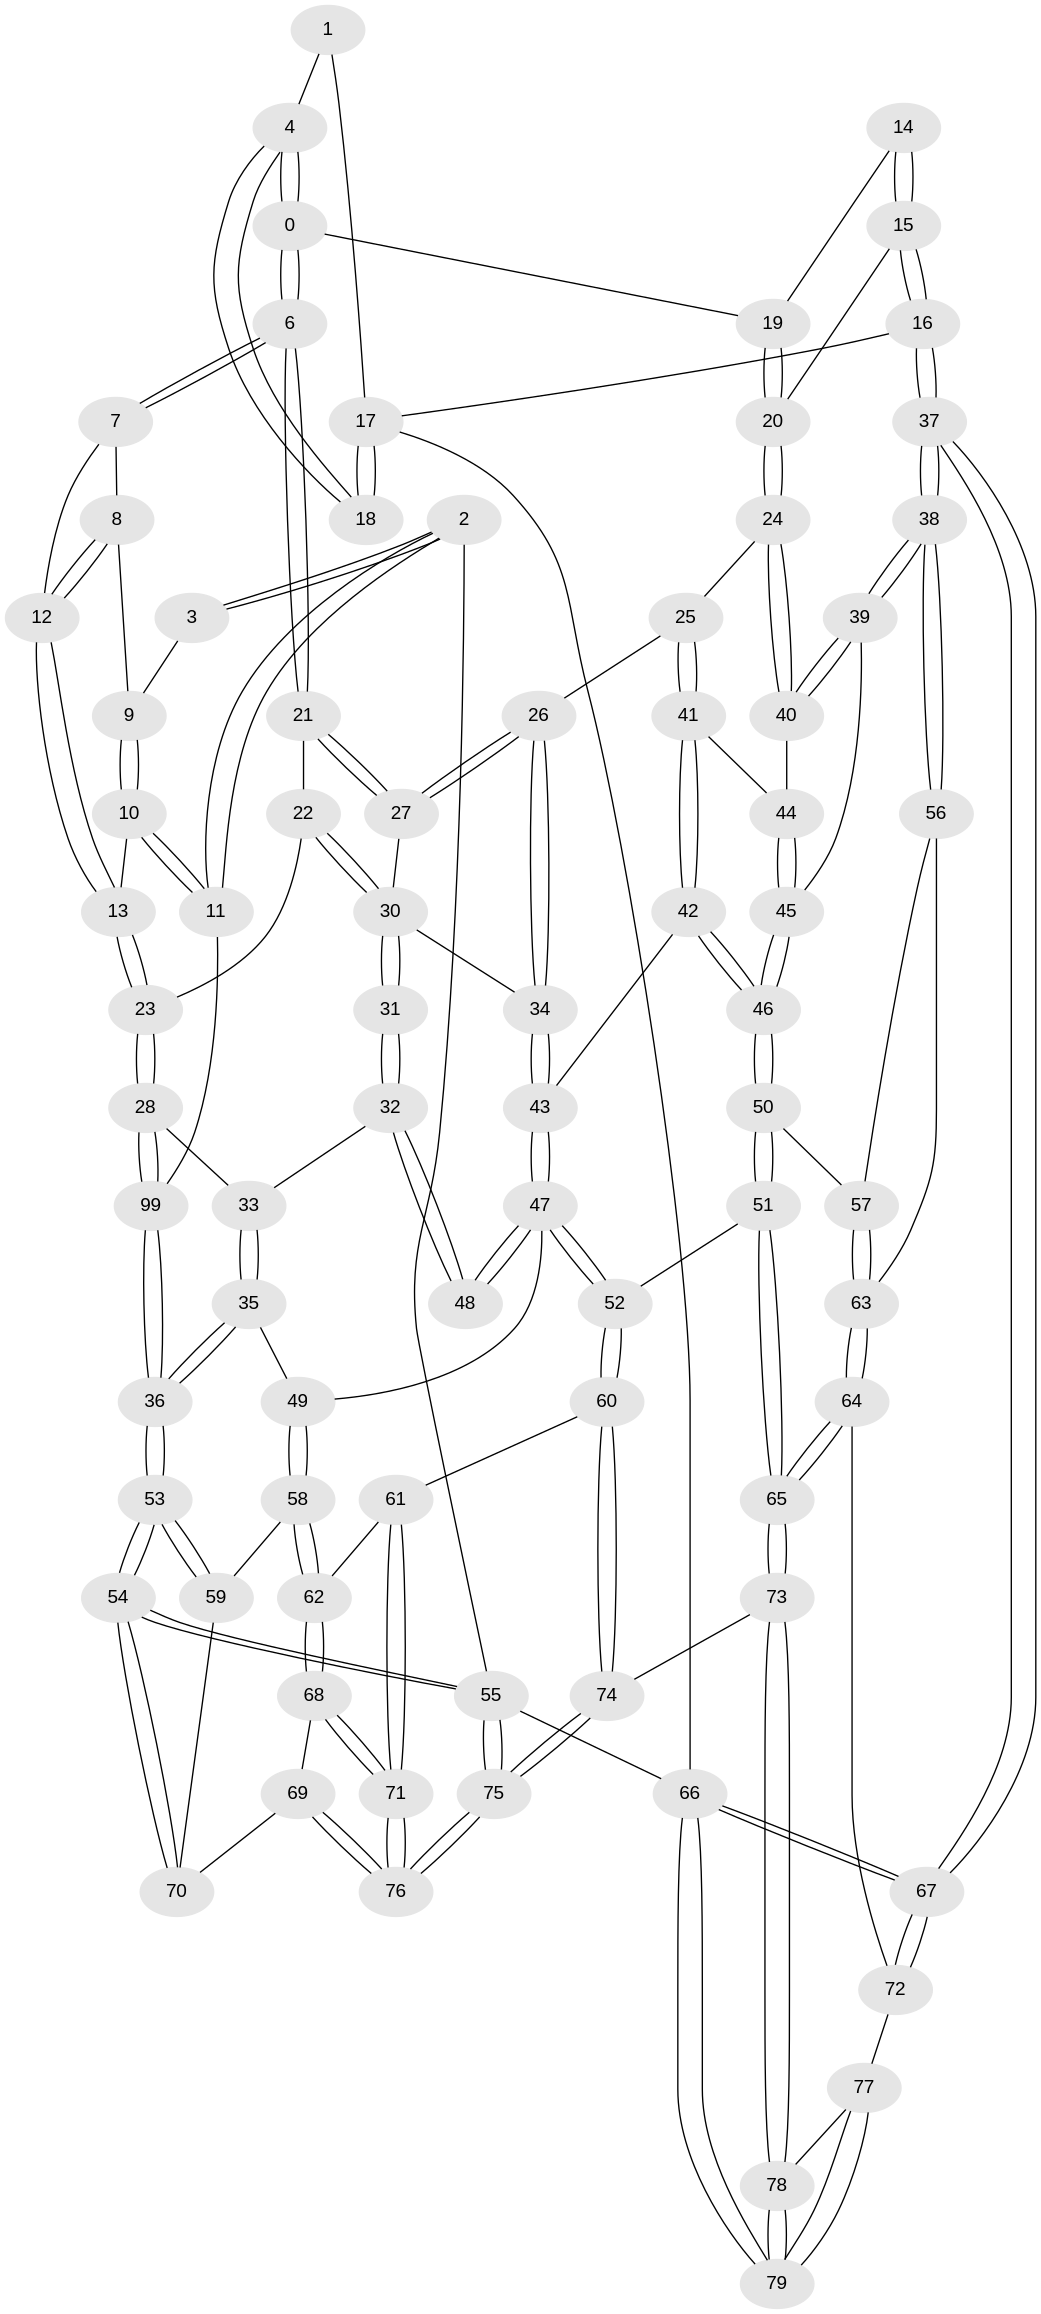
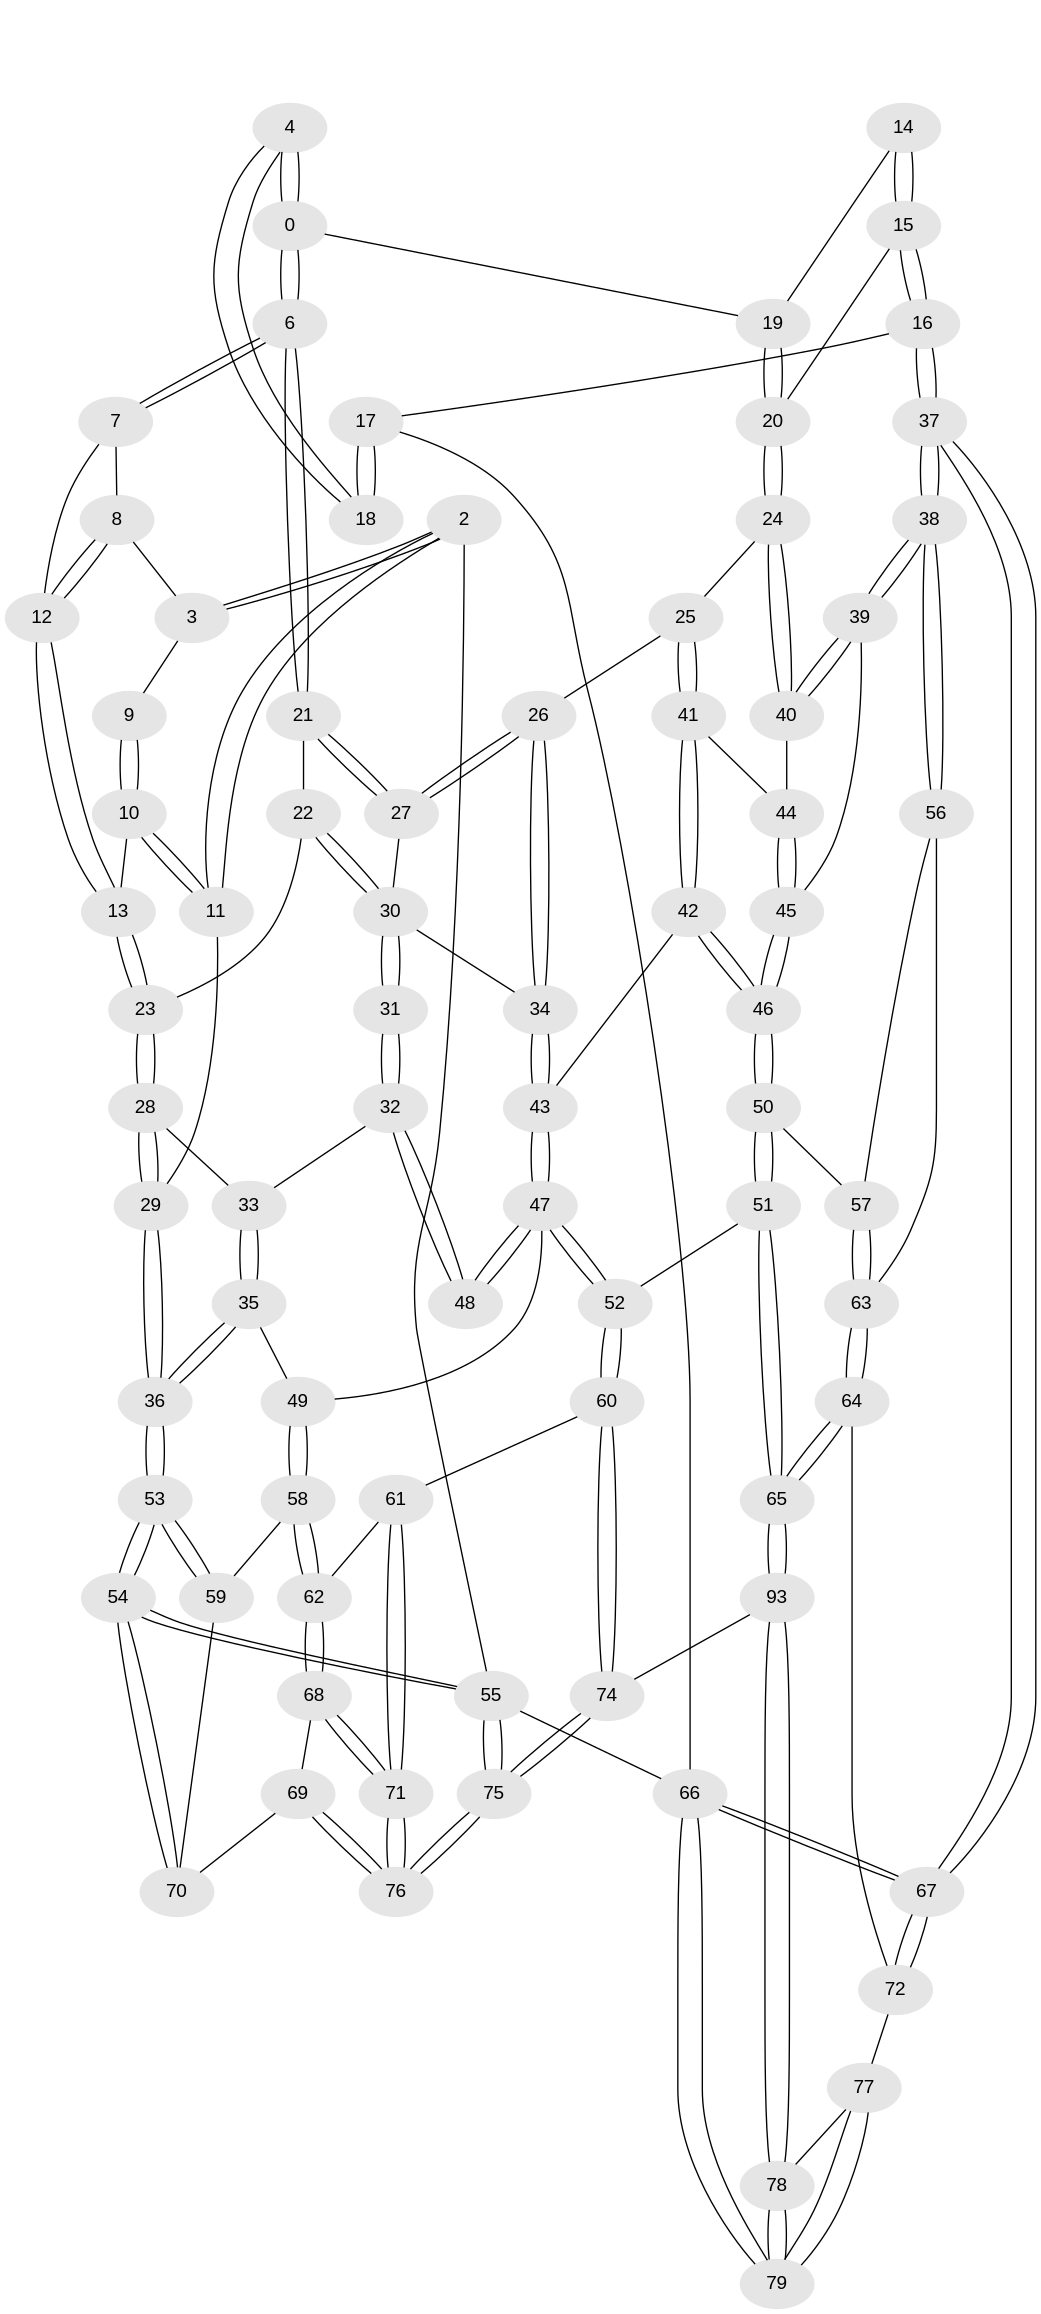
(328, 30) -> none
(123, 618) -> (155, 569)
(151, 1206) -> (151, 1206)
(777, 1598) -> (777, 1598)
